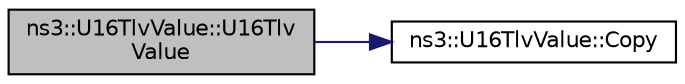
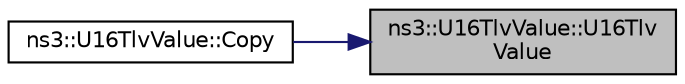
(342, 42) -> (321, 42)
